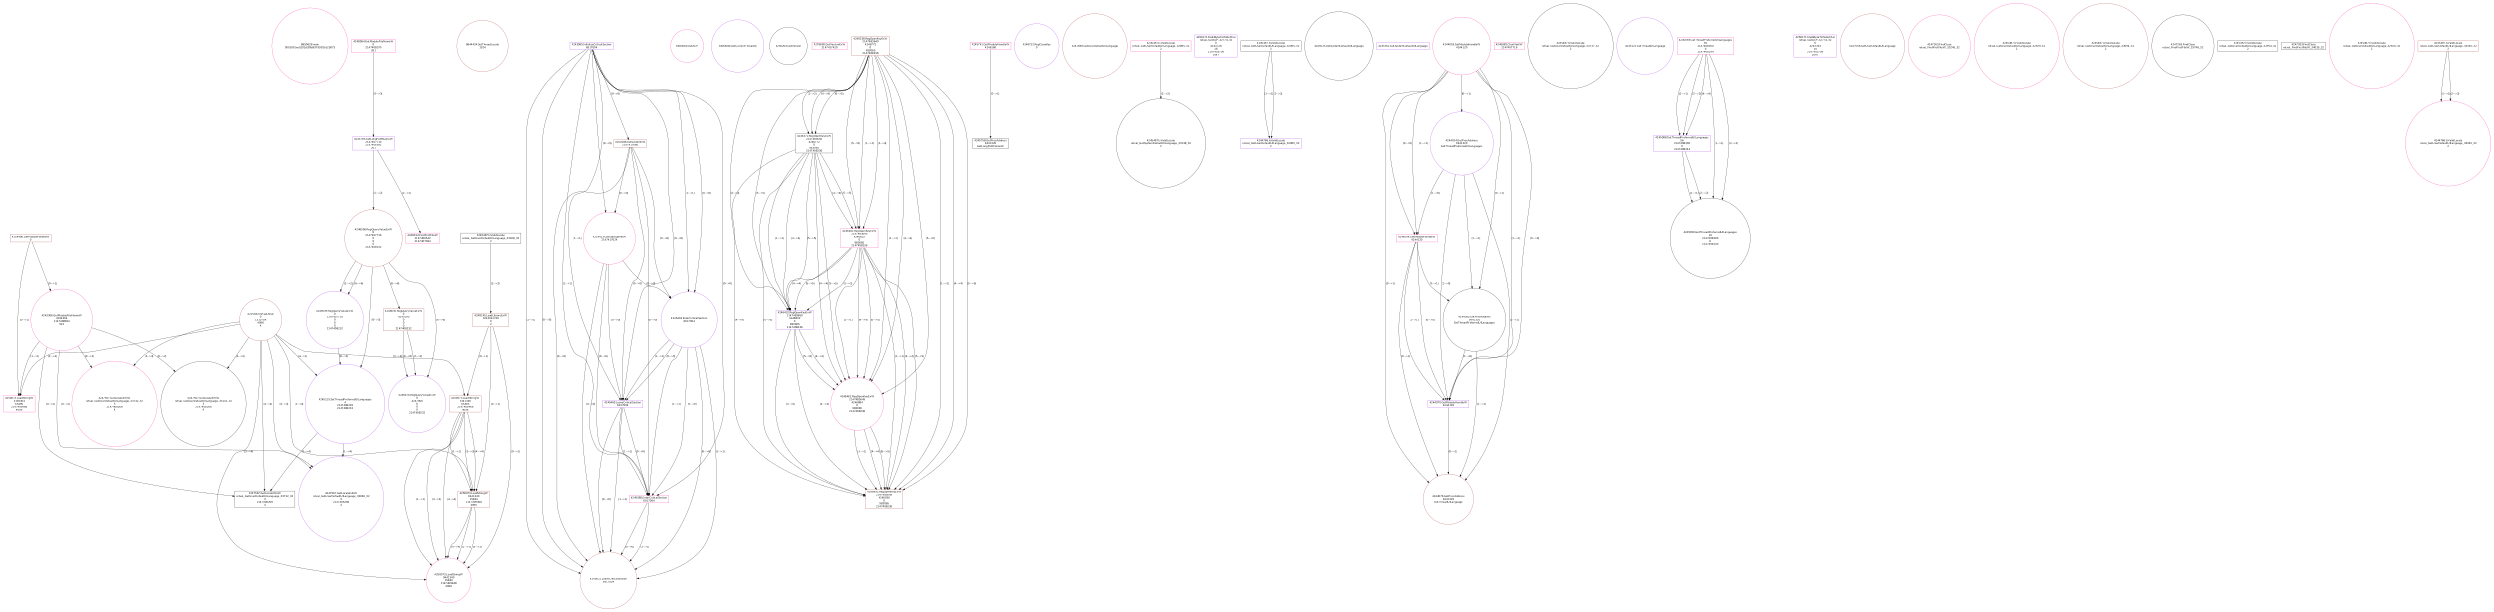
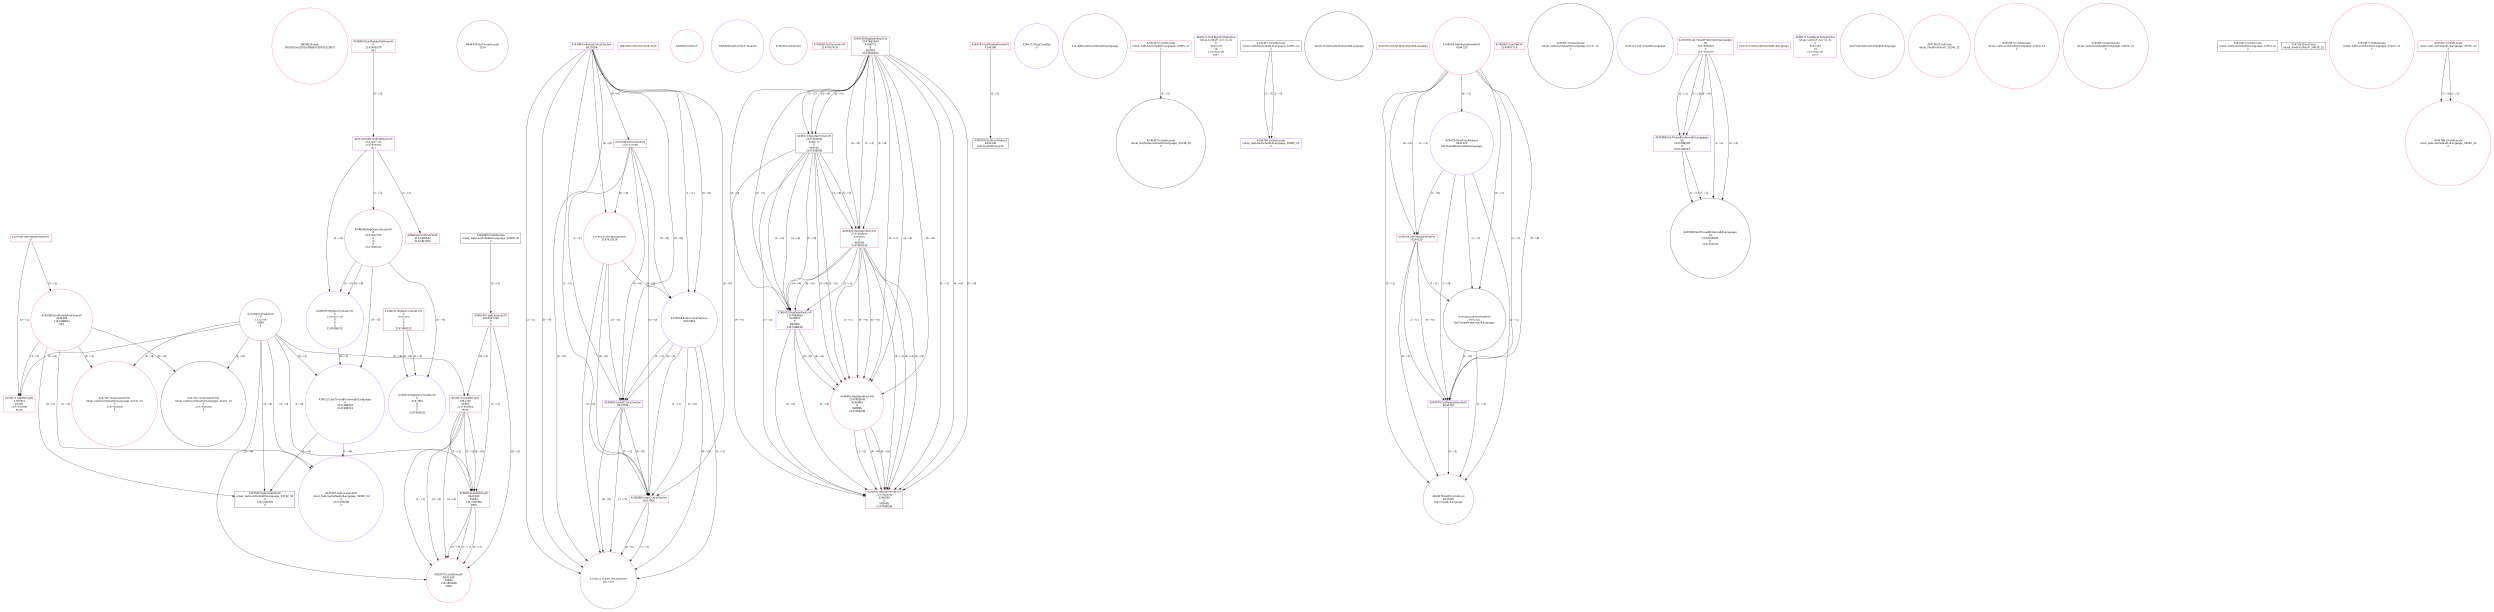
none -> (638, 46)
(788, 46) -> (788, 46)
none -> (1764, 46)
(2183, 46) -> none
none -> (330, 214)
(391, 286) -> none
